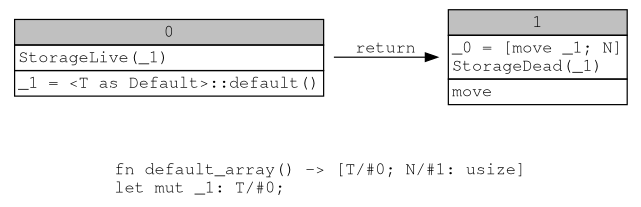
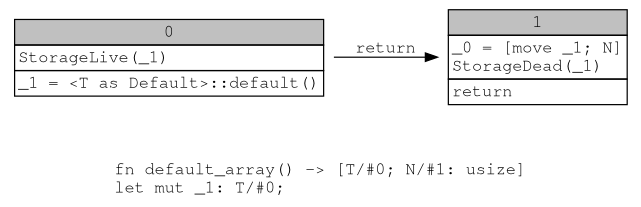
(473, 91) -> (482, 91)
